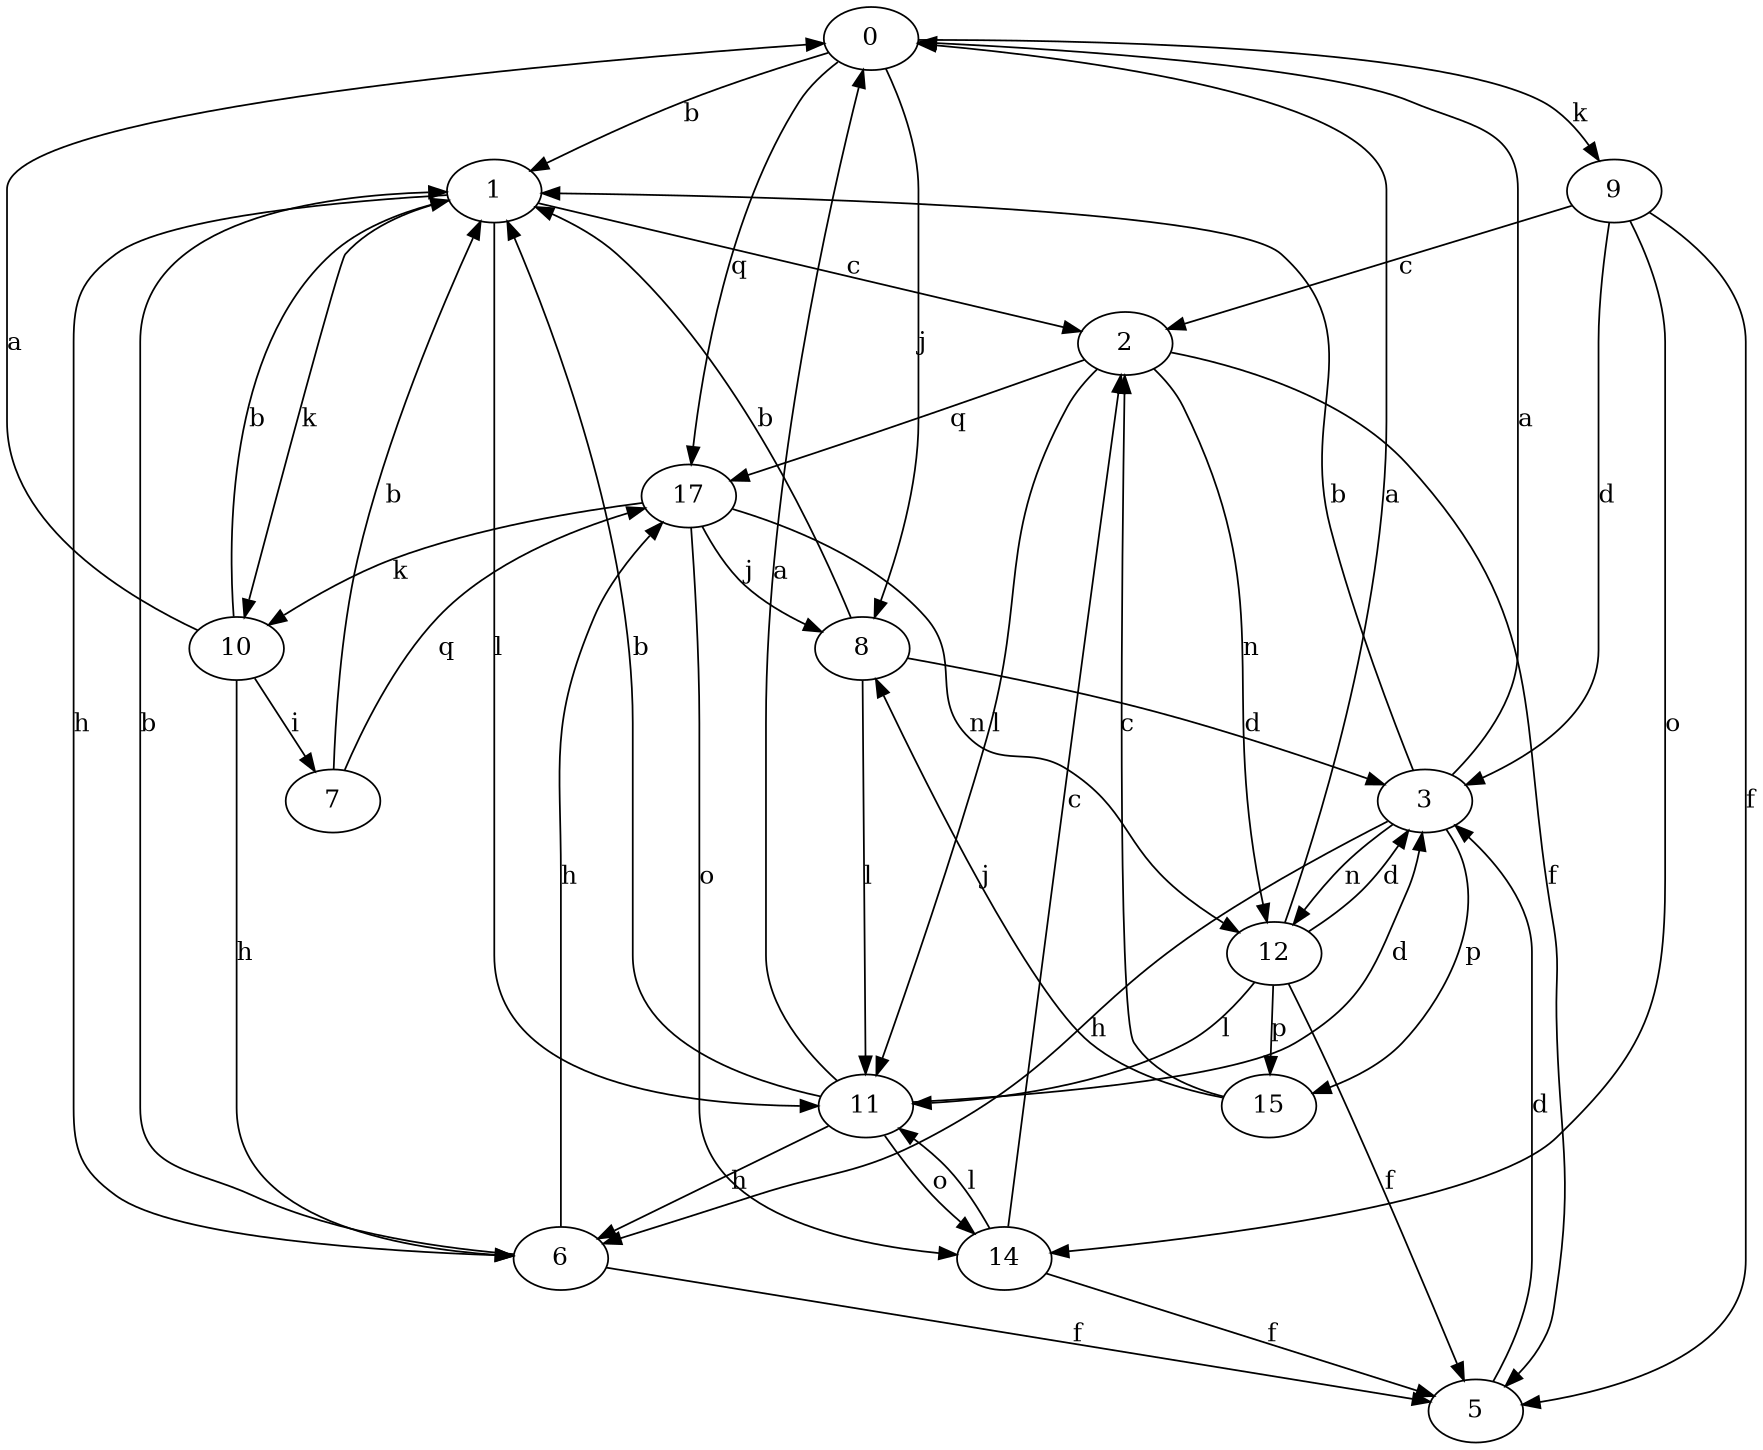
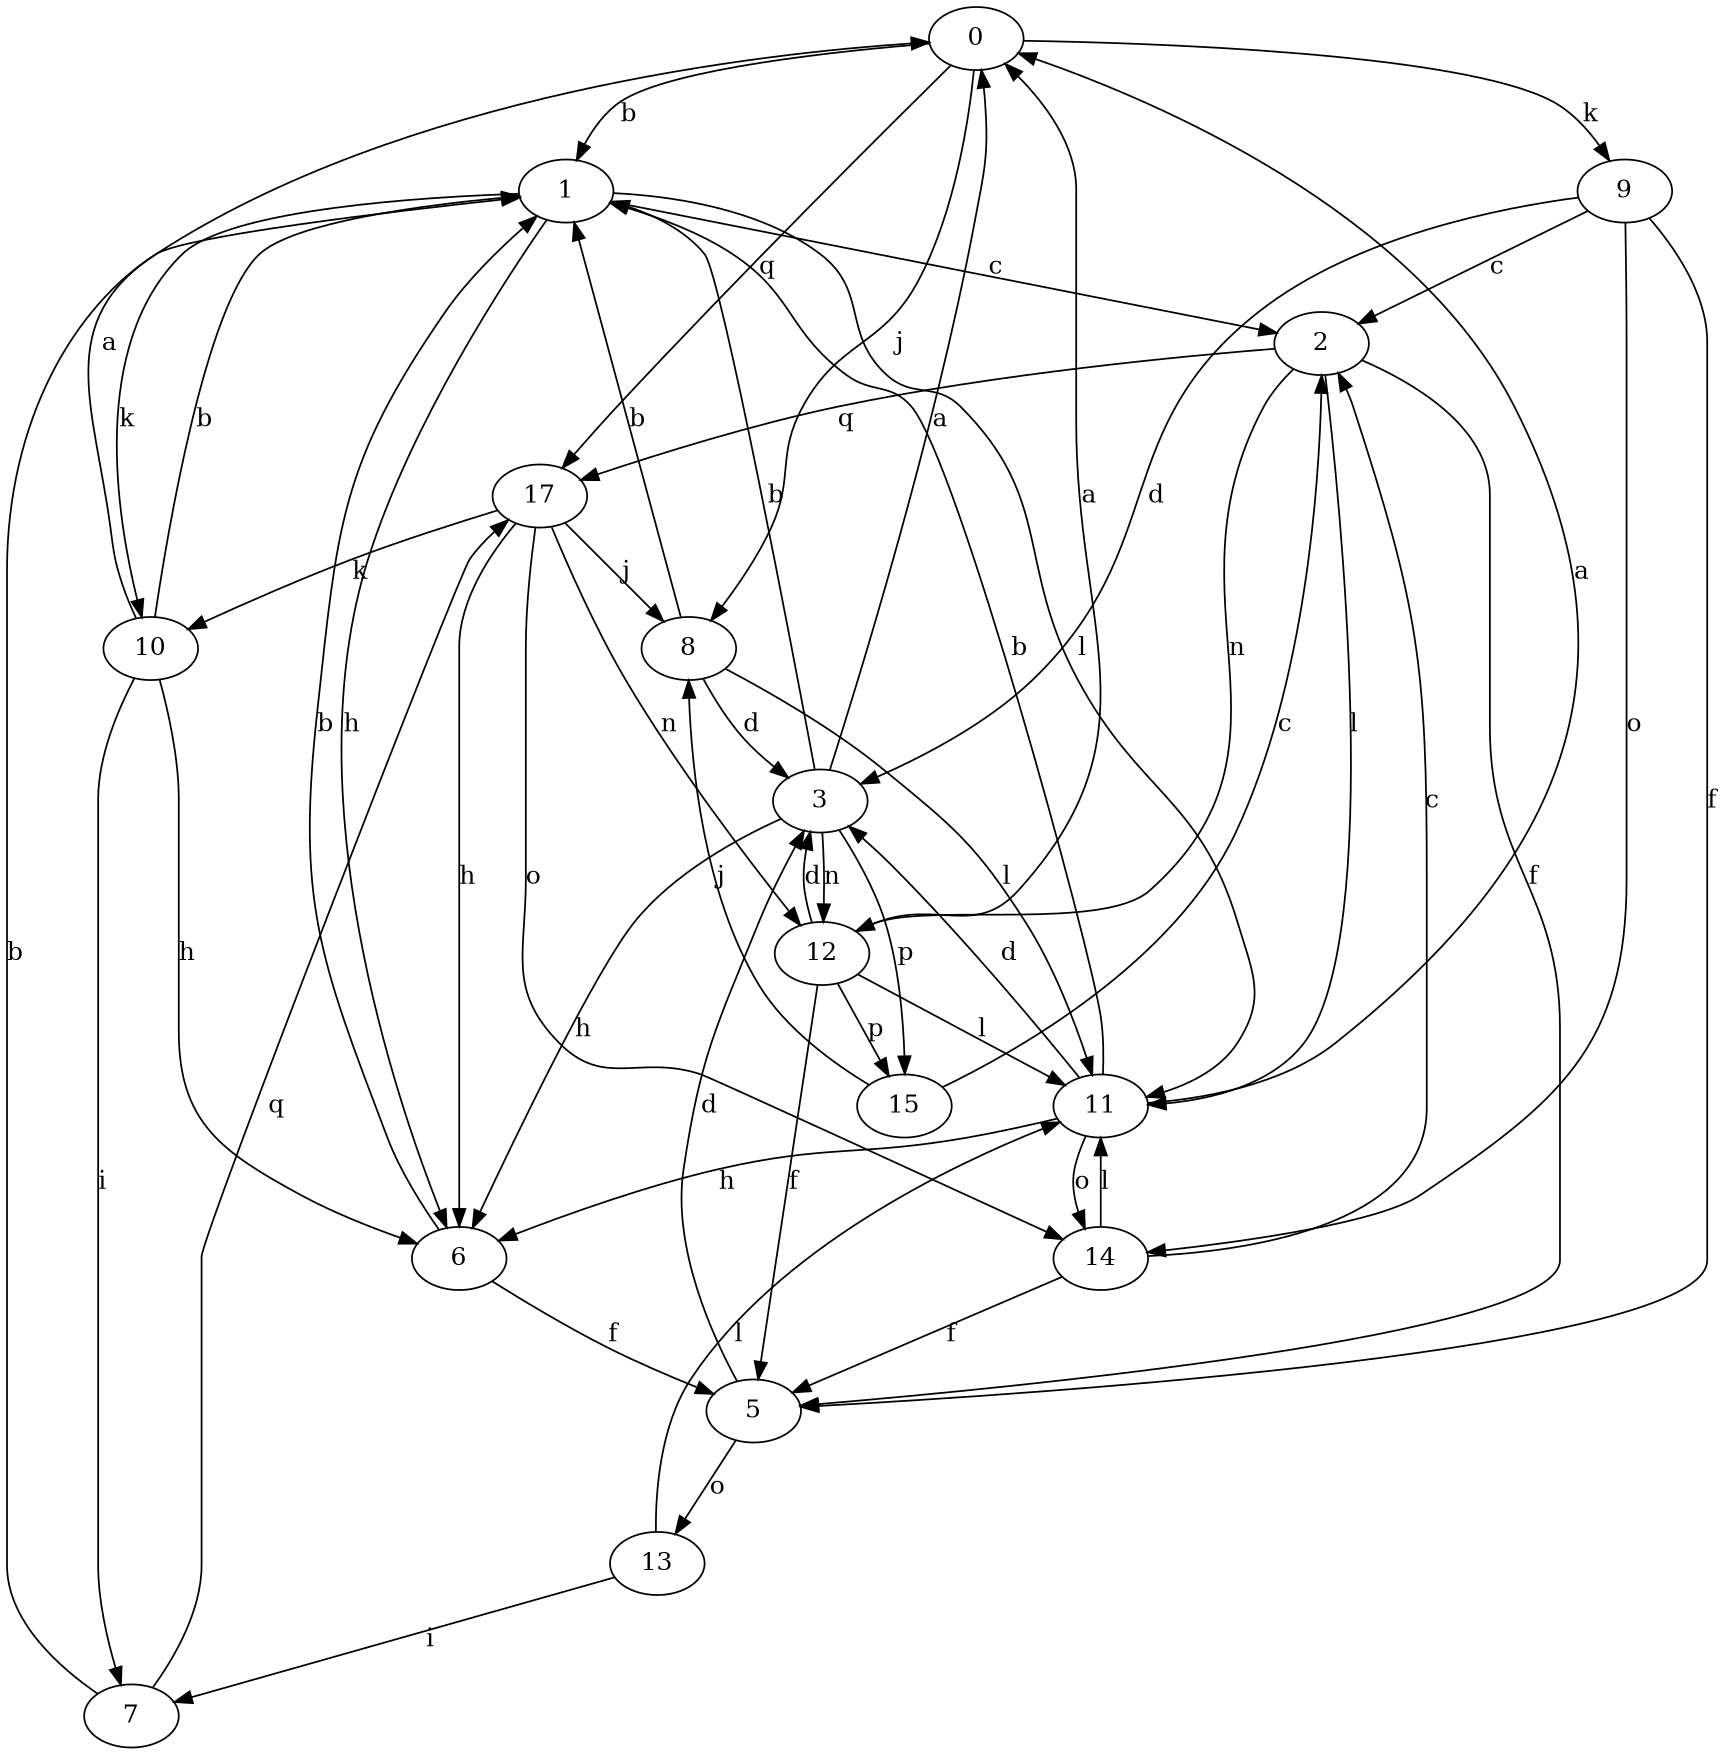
(561, 870) -> (459, 859)
none -> (657, 1563)
